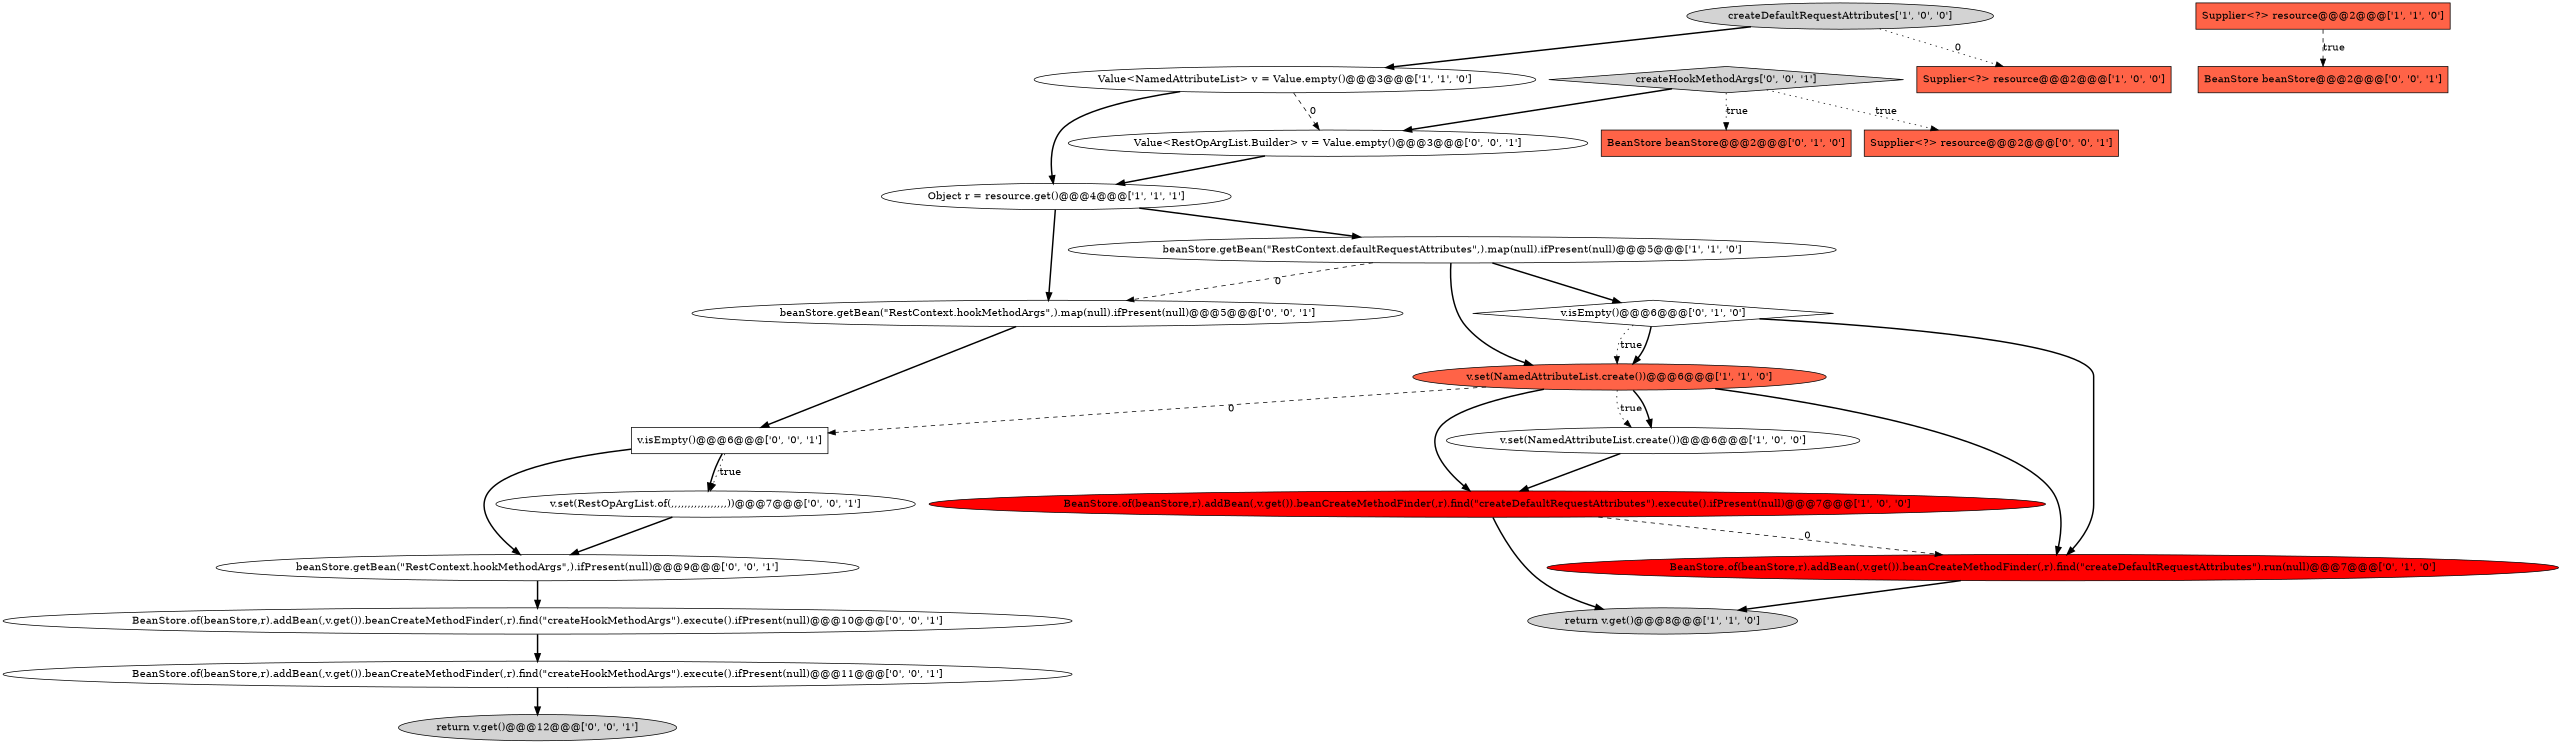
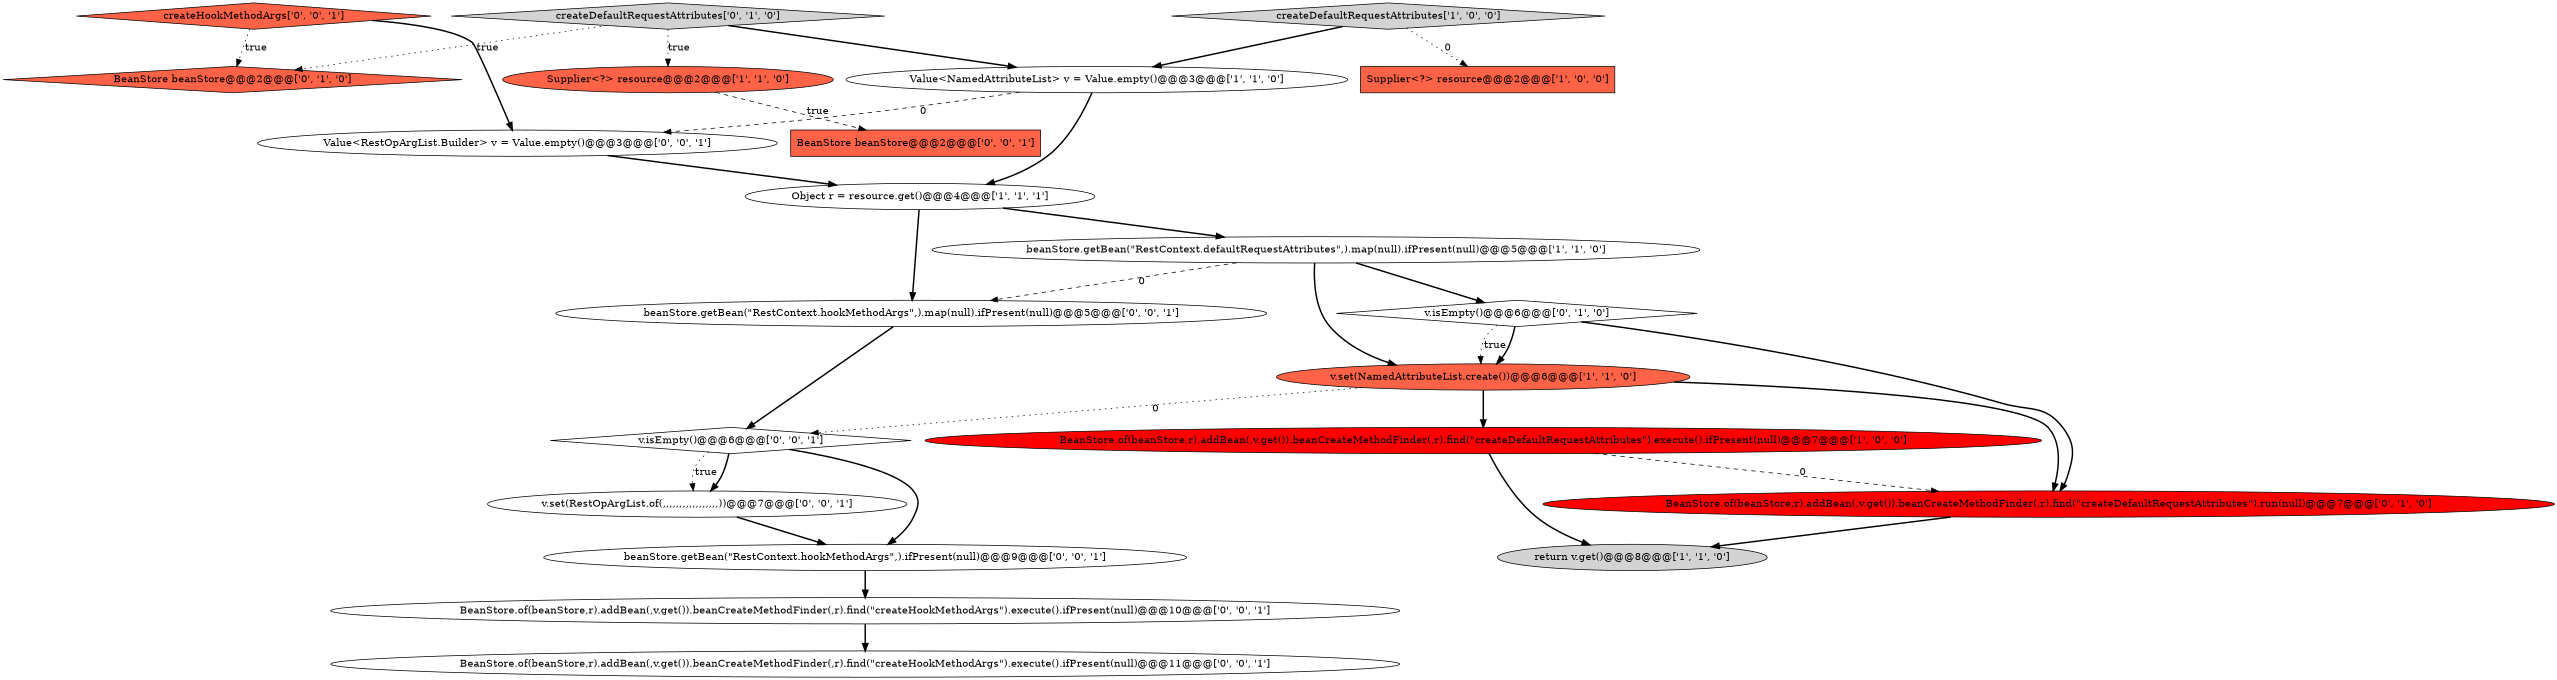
none -> (668, 16)
(1840, 16) -> (1388, 16)
(2323, 16) -> (668, 80)
(1726, 80) -> (254, 16)
(1726, 143) -> (233, 80)
(1991, 143) -> none
(1161, 410) -> (1090, 410)
(730, 441) -> (731, 441)
(1653, 441) -> none
(538, 728) -> none
